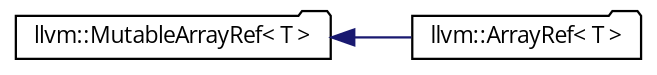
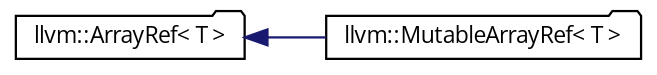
(383, 37) -> (297, 37)
